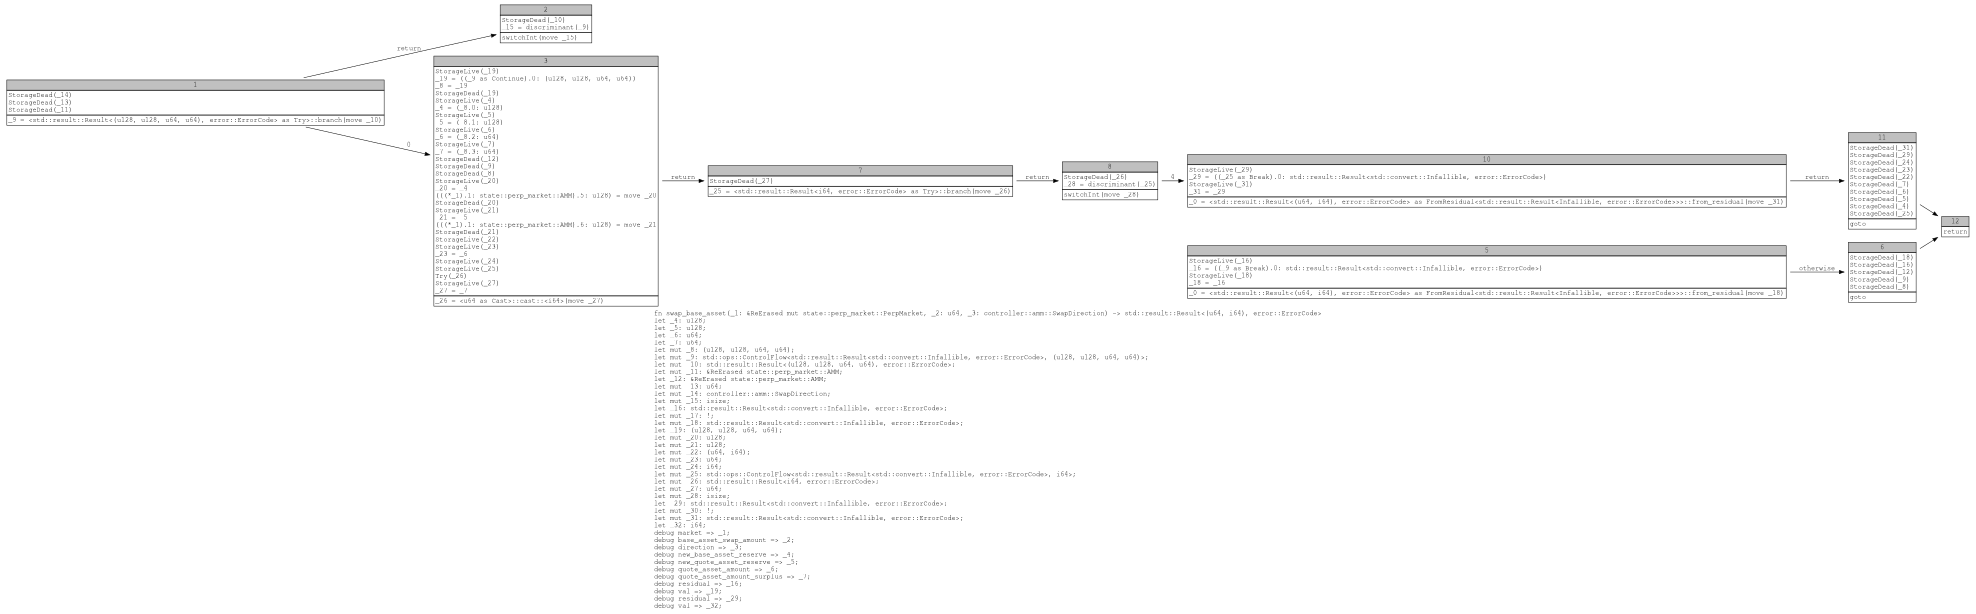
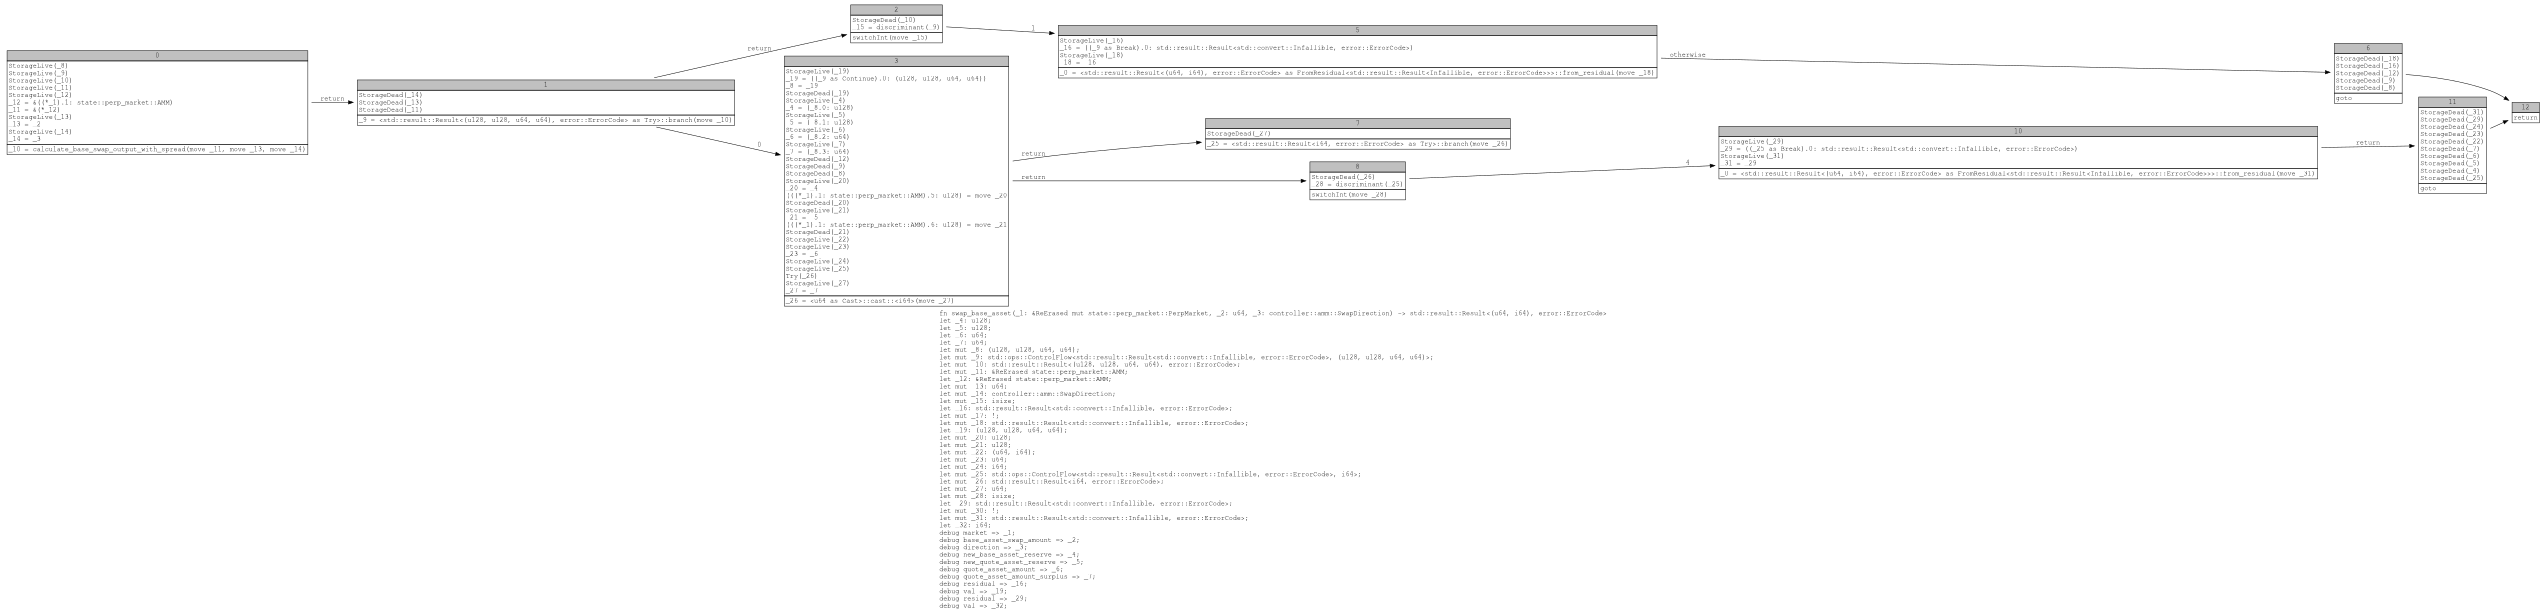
none -> (998, 30)
none -> (157, 102)
(1035, 181) -> (1157, 181)
